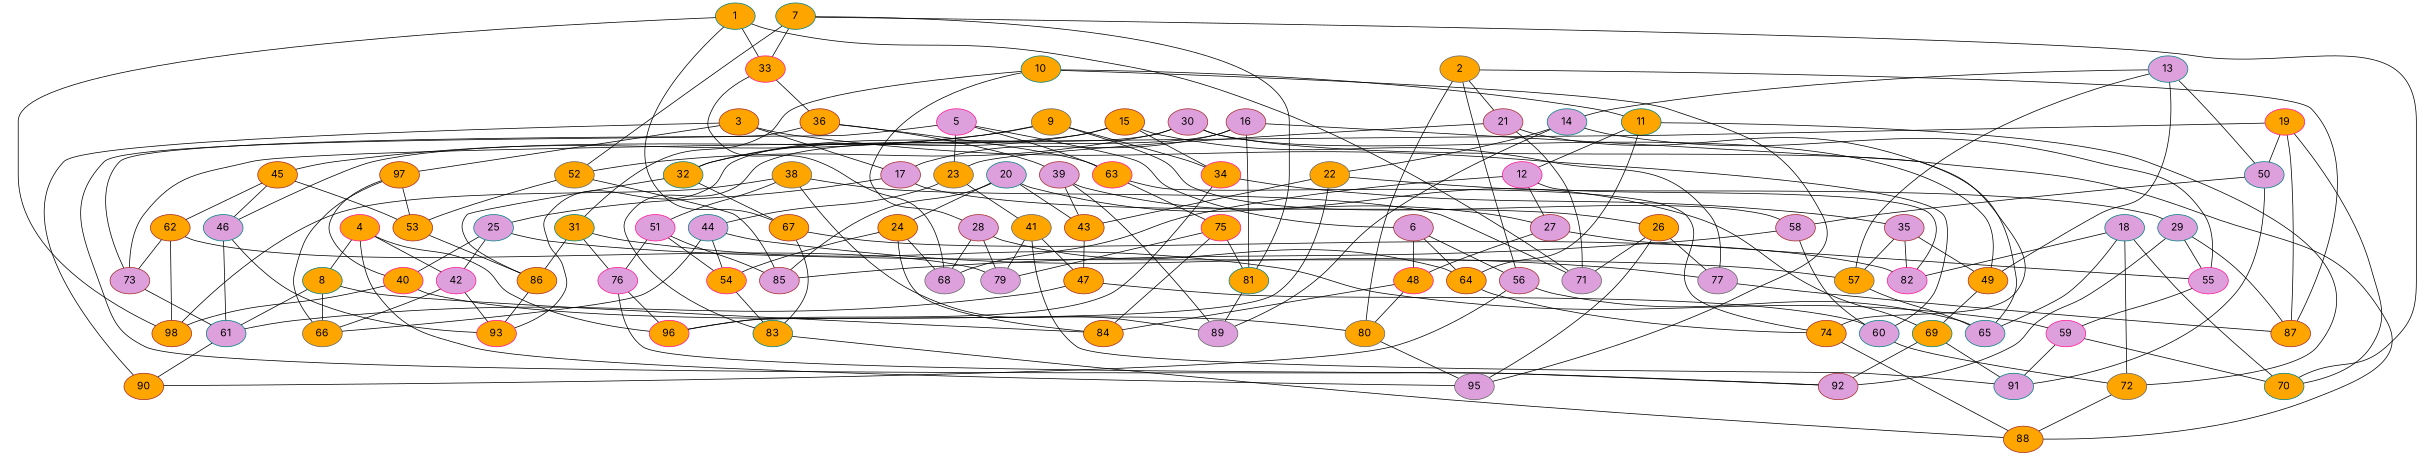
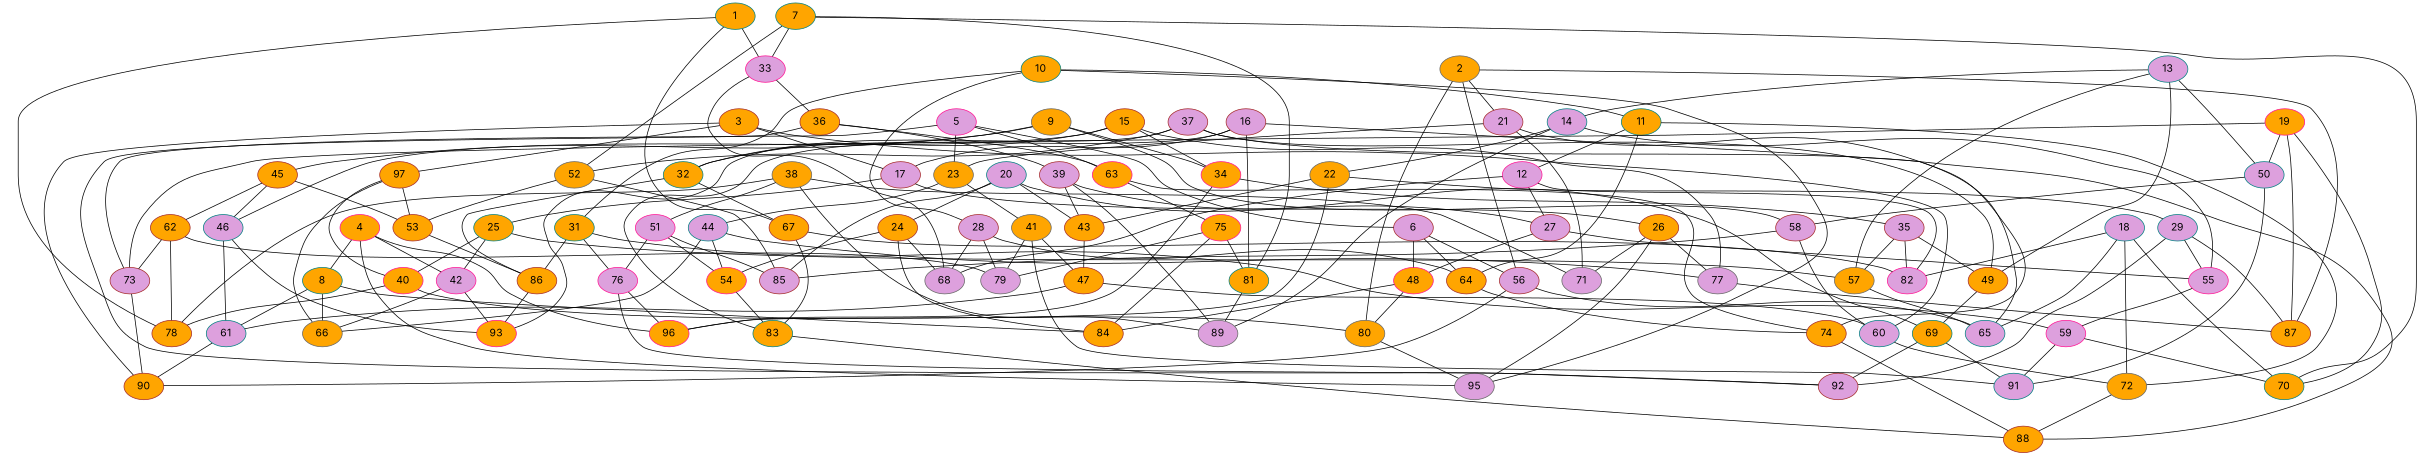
(765, 69) -> (765, 69)
(1202, 84) -> none
(1188, 122) -> (1188, 122)
(494, 228) -> (494, 228)
(178, 307) -> (137, 334)
(172, 334) -> (172, 334)
